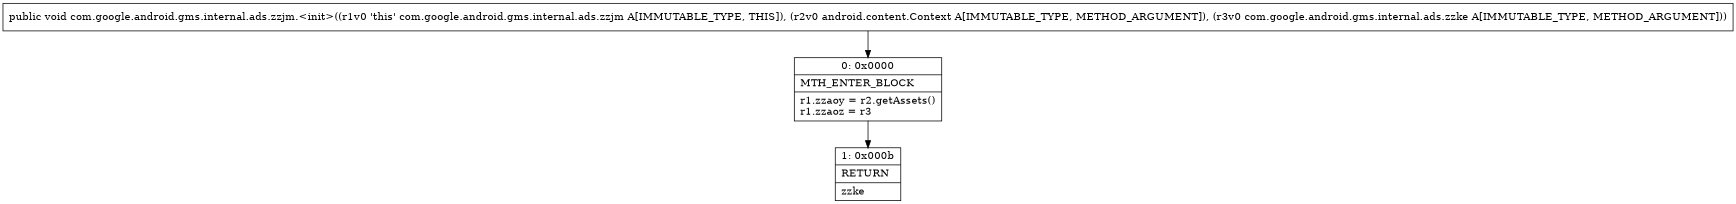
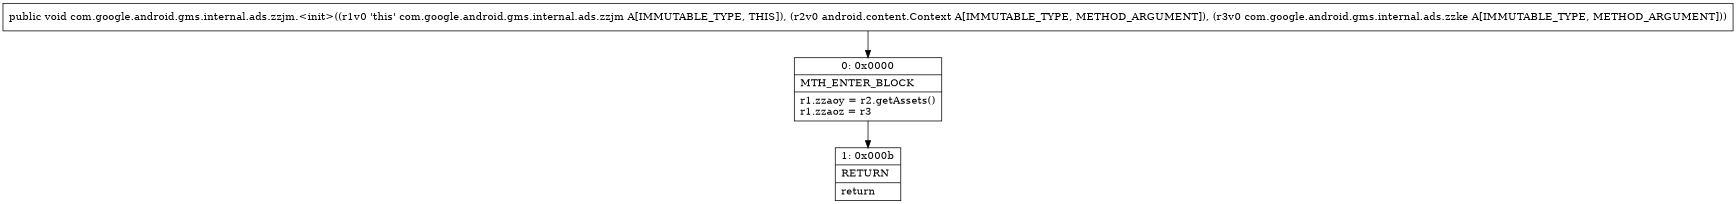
(853, 191) -> (858, 191)
